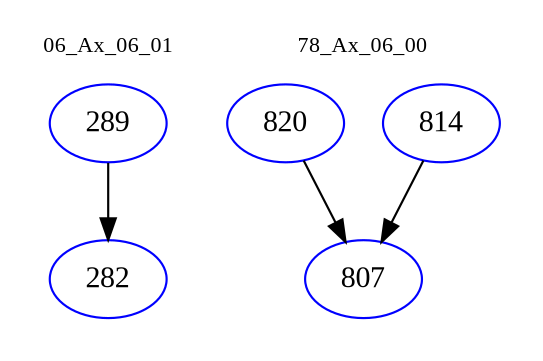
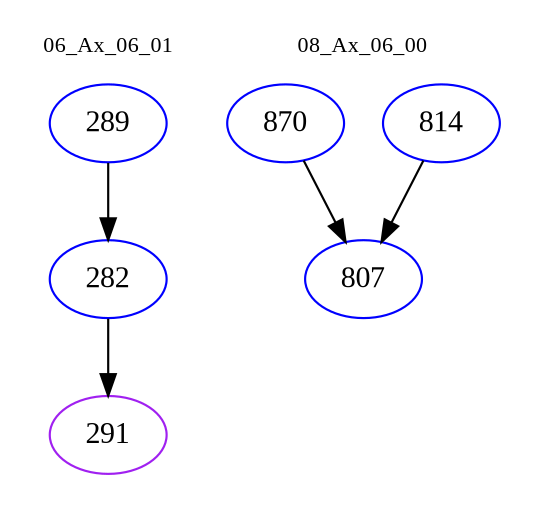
(364, 47) -> (364, 47)
(286, 123) -> (286, 123)
none -> (108, 435)
